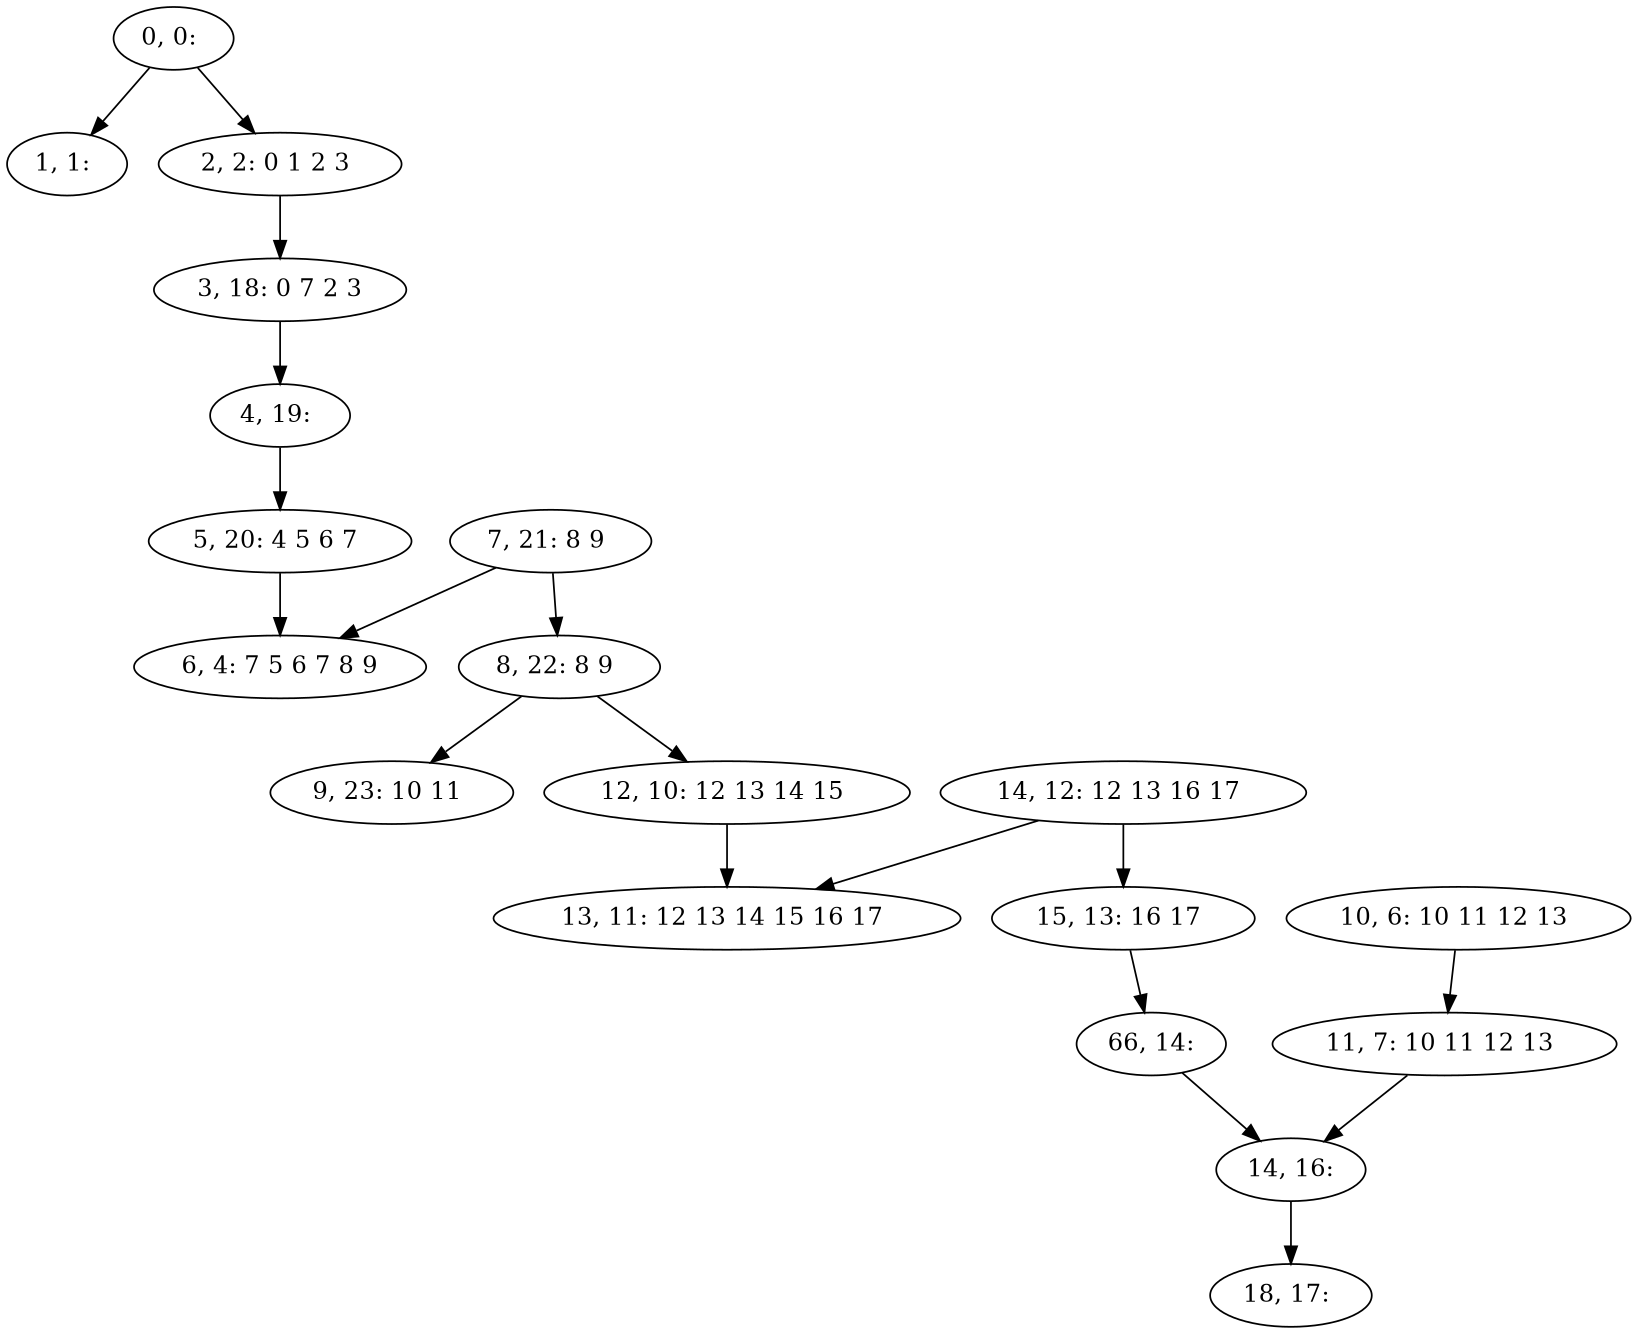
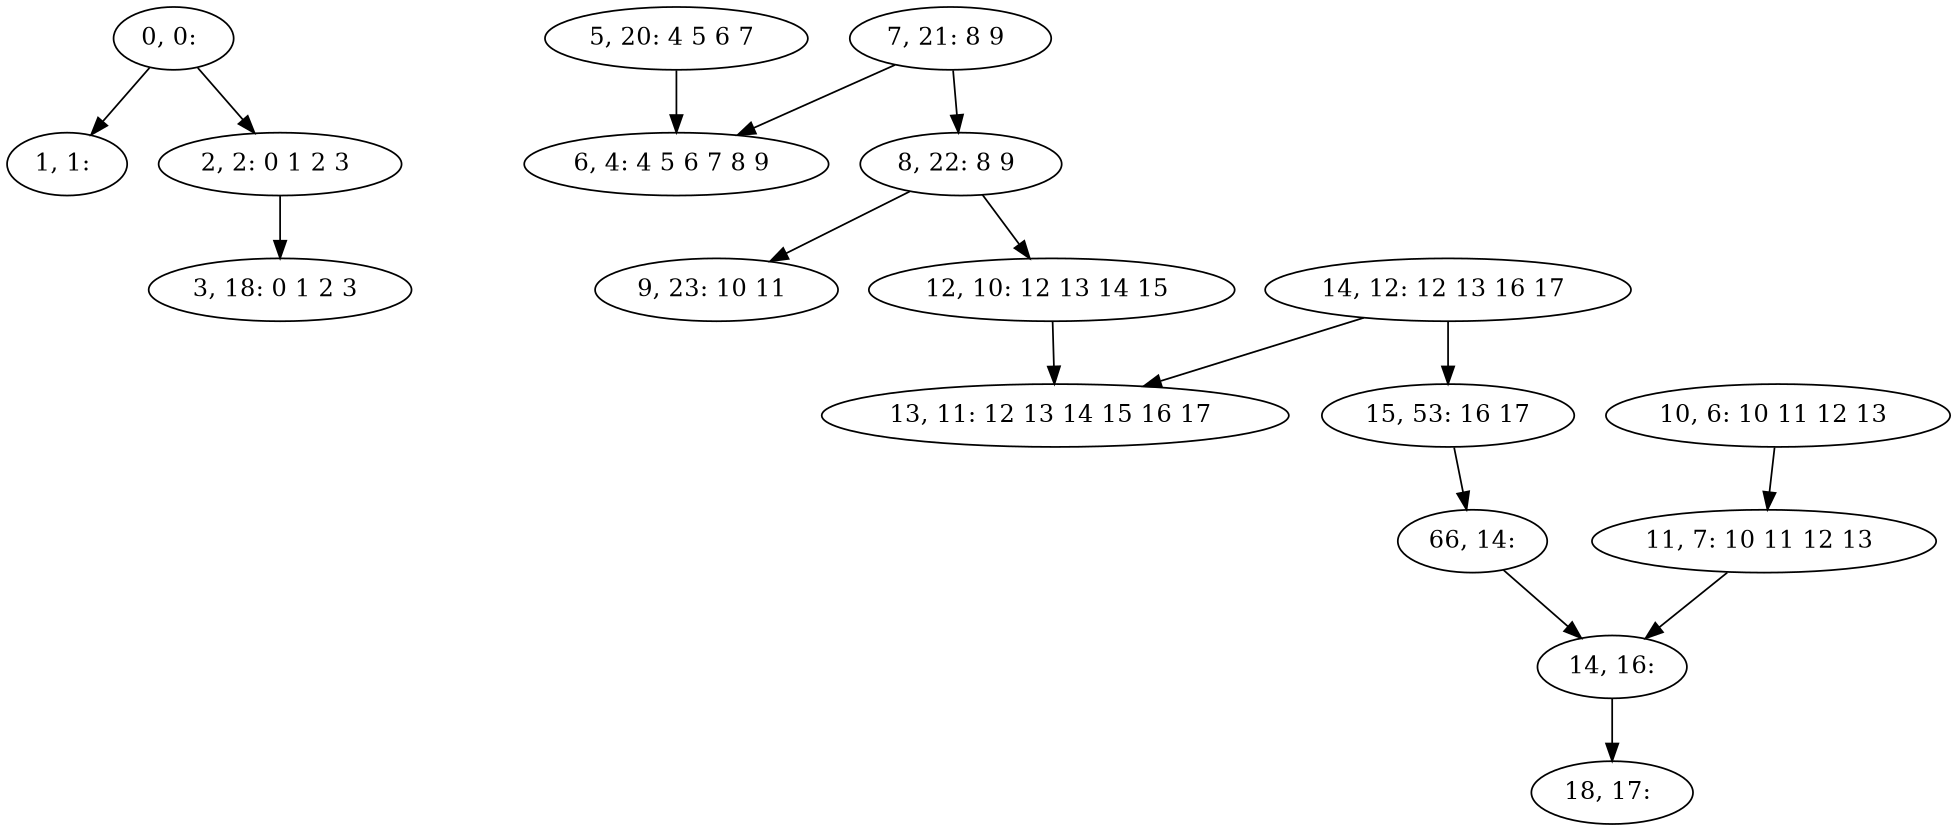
(280, 290) -> (280, 290)
(280, 416) -> none
(280, 667) -> (676, 164)
(1123, 918) -> (1448, 416)
